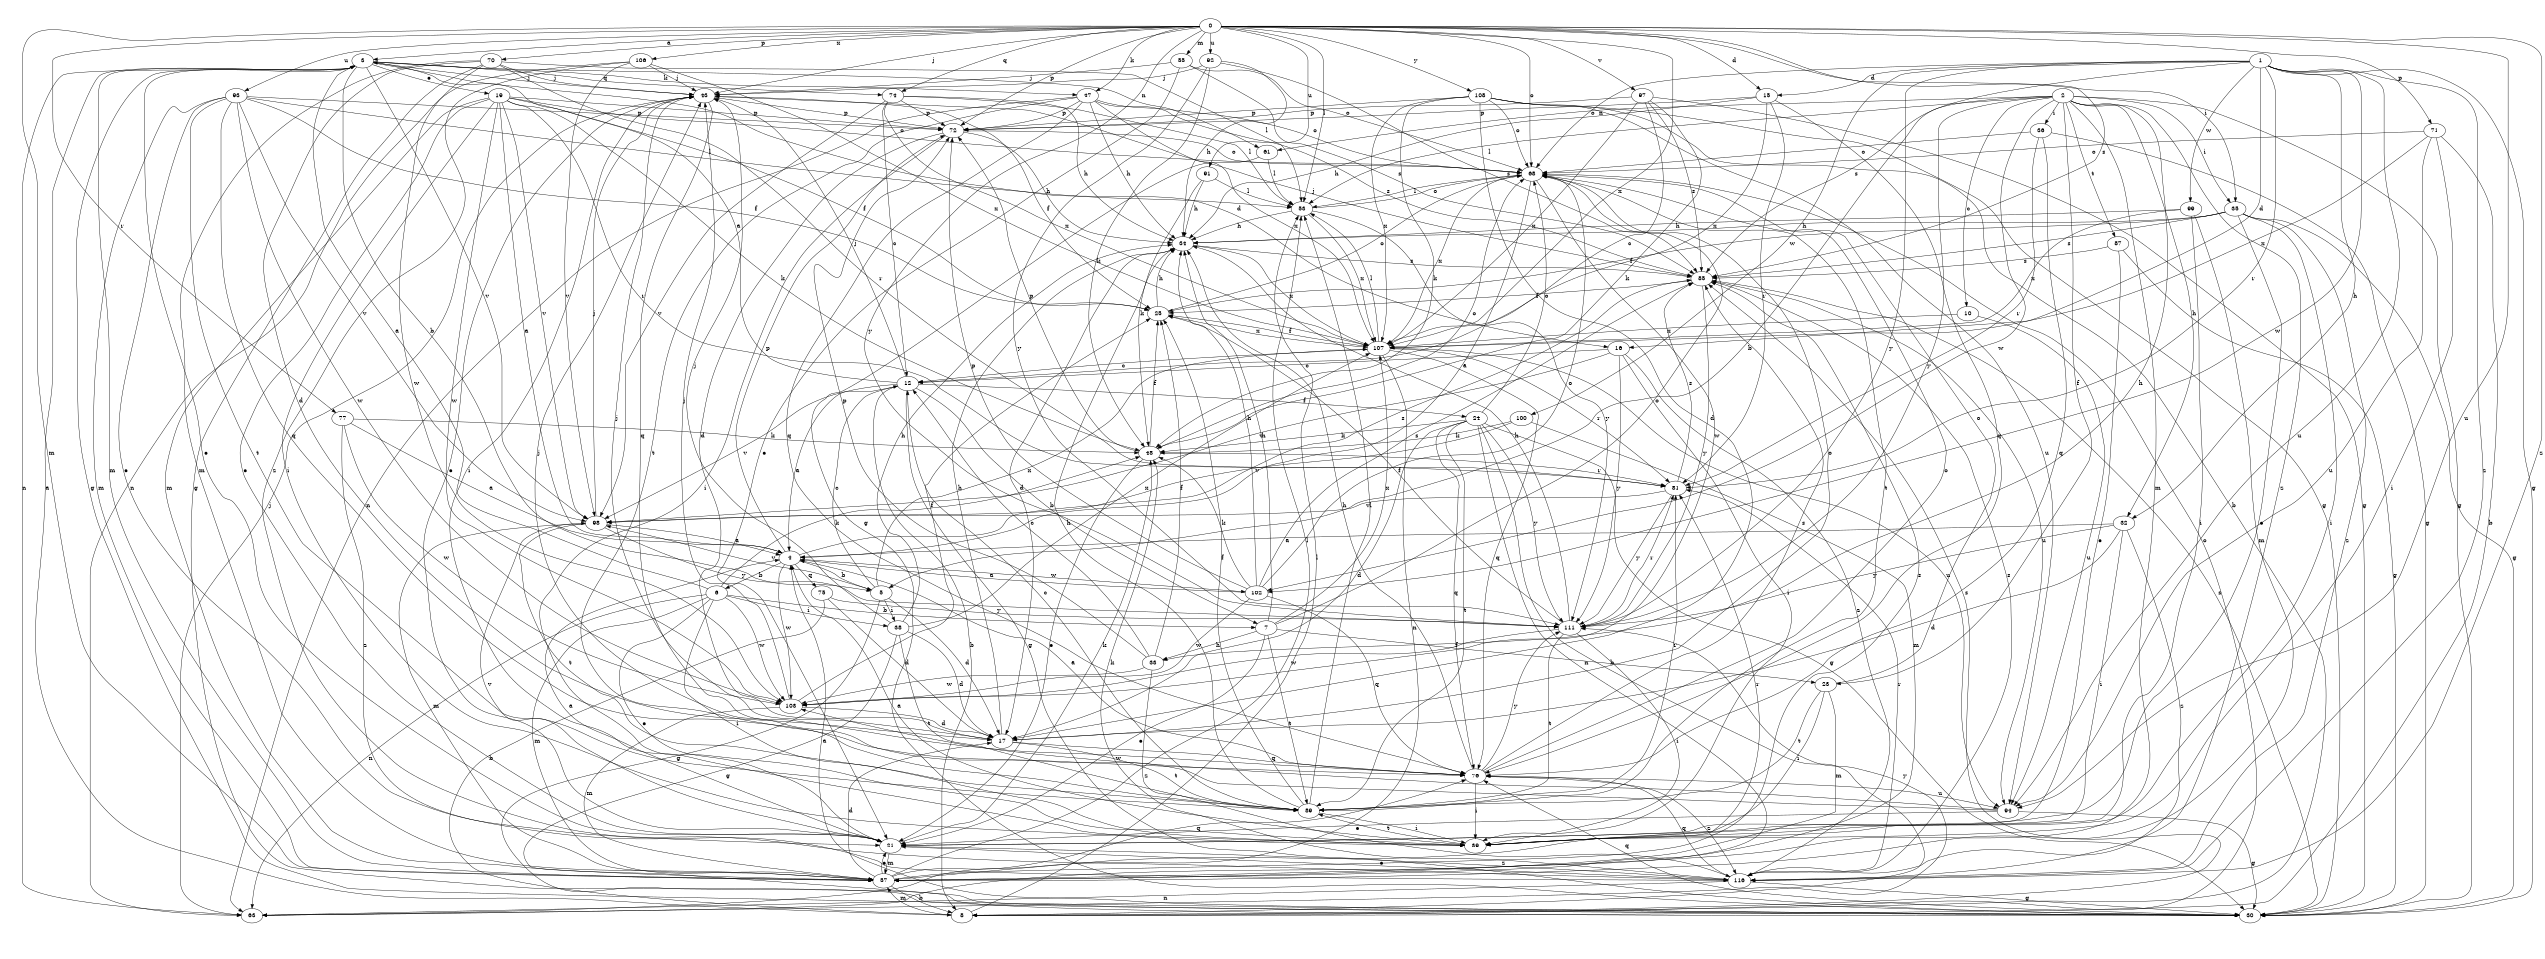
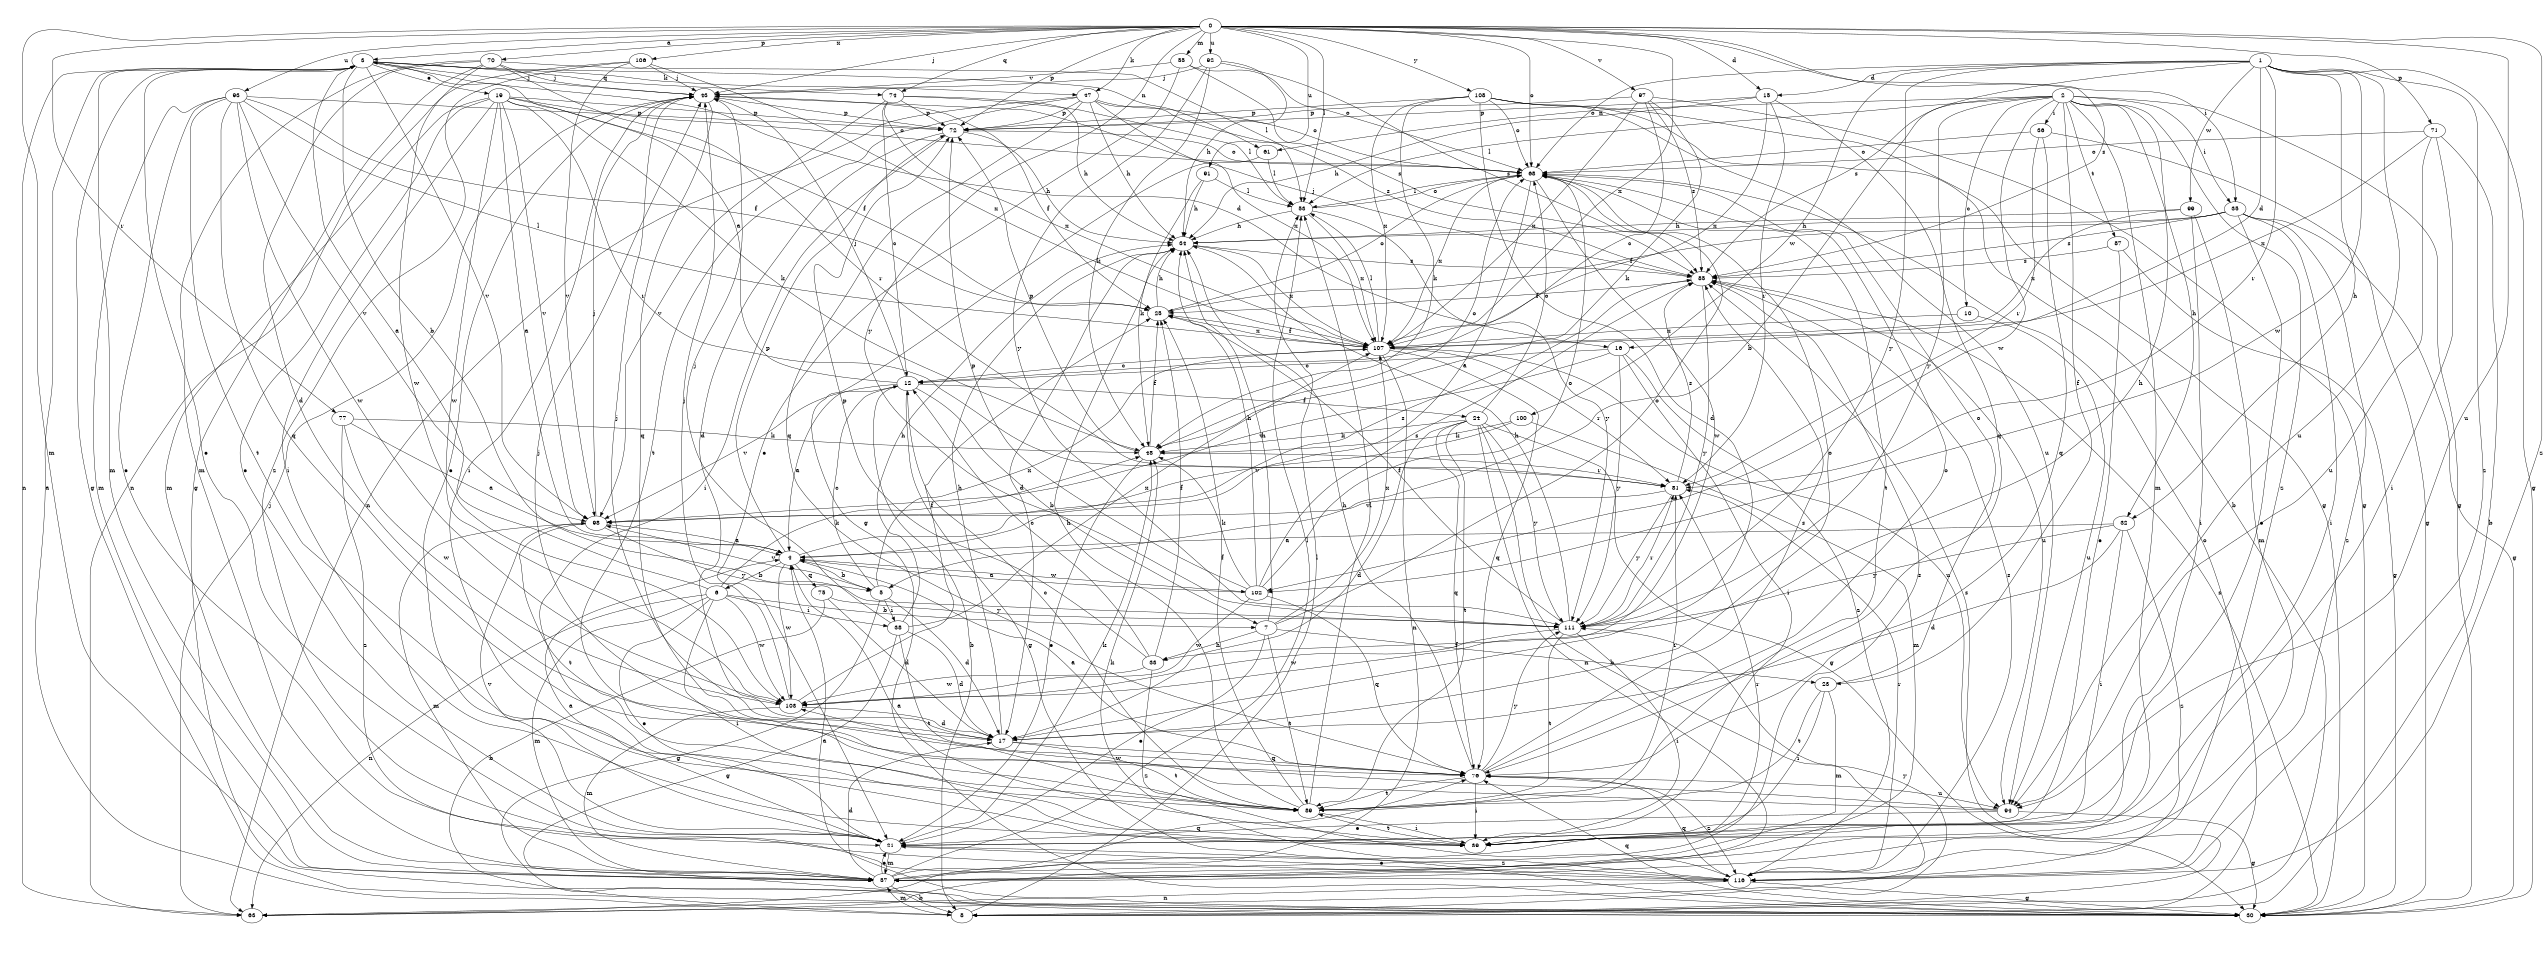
(1031, 78) -> (1031, 78)
(766, 165) -> (730, 277)
none -> (1400, 787)
